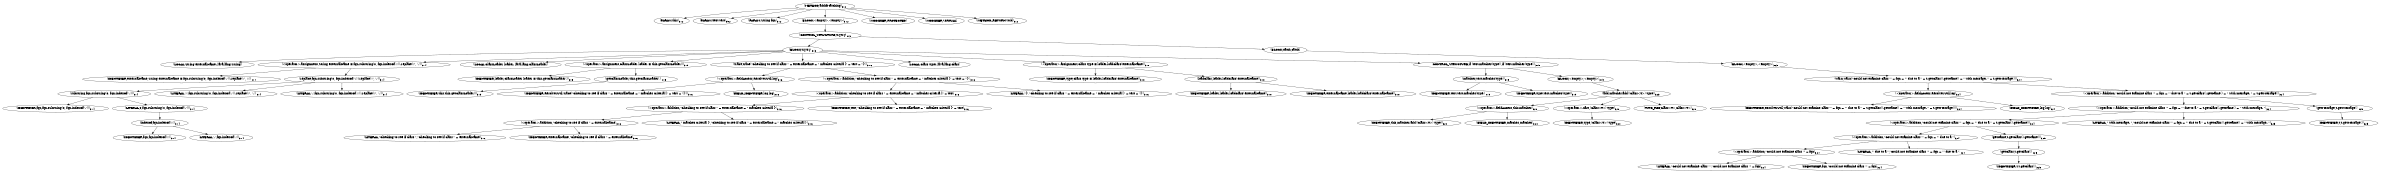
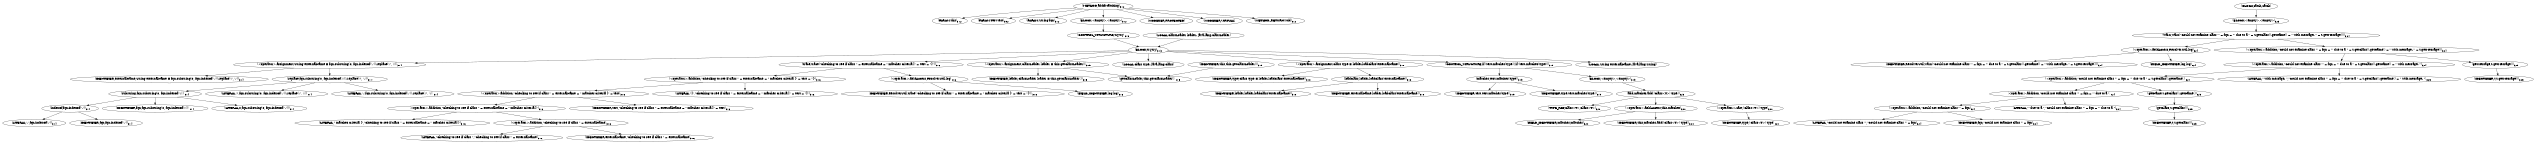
(1061, 43) -> none
(666, 56) -> (1171, 43)
(544, 87) -> (1191, 72)
(160, 115) -> (113, 101)
